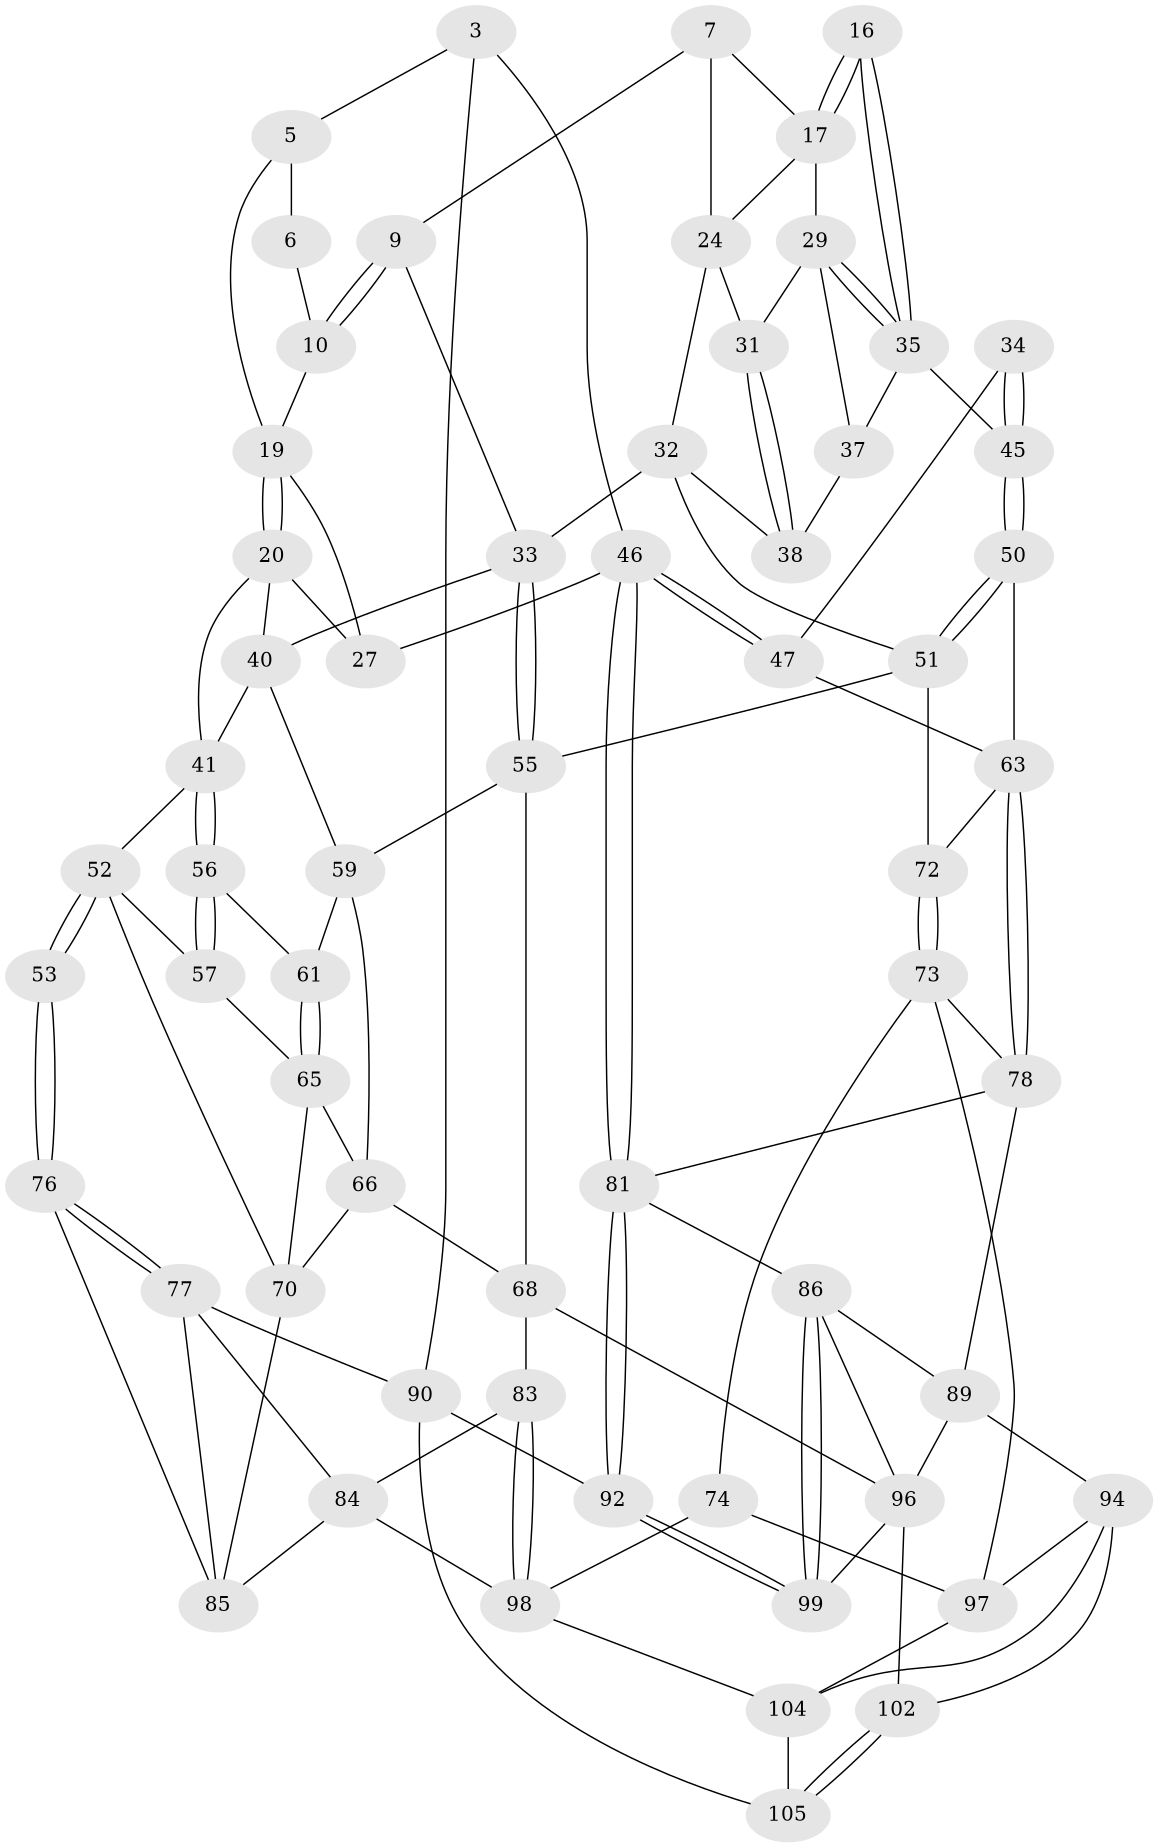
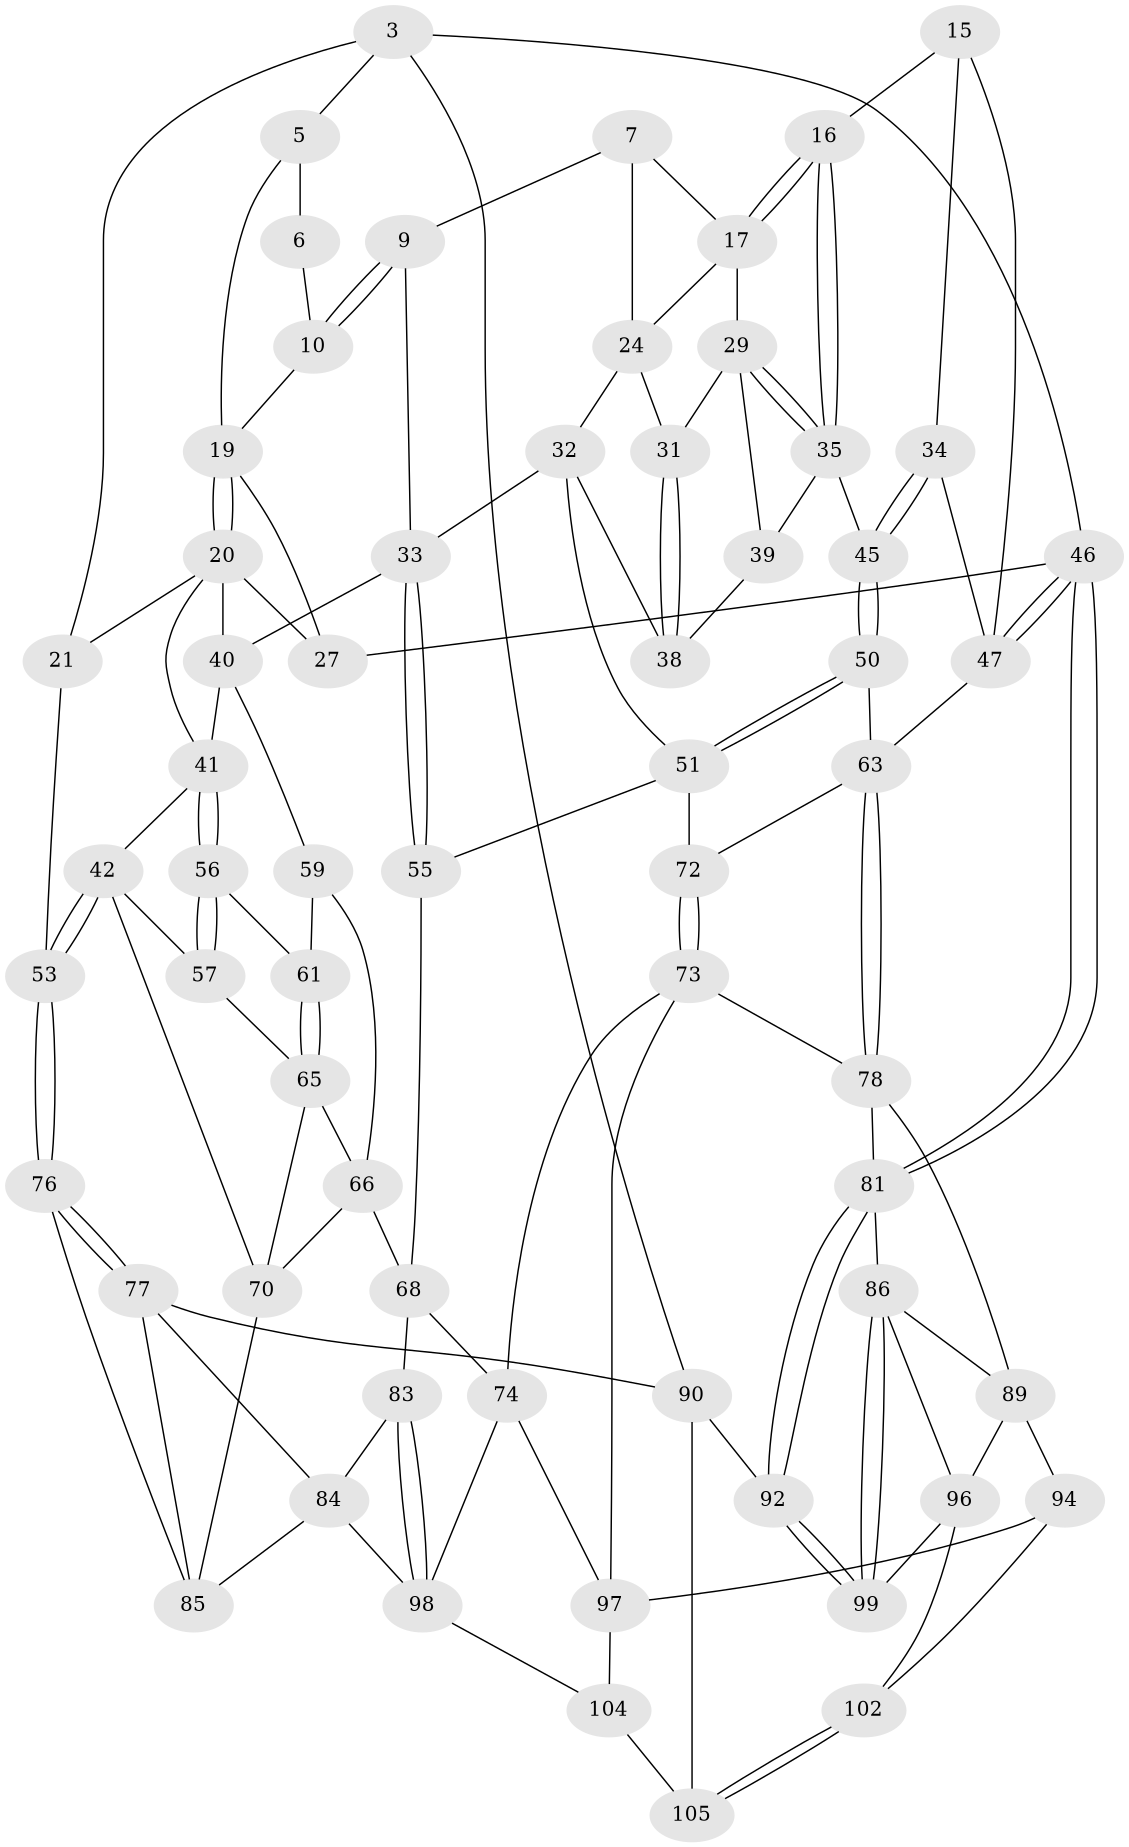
none -> (960, 32)
(854, 452) -> (763, 557)
none -> (63, 661)
(436, 819) -> none
(101, 871) -> (103, 871)
(715, 1396) -> (458, 1343)
(990, 1654) -> none
